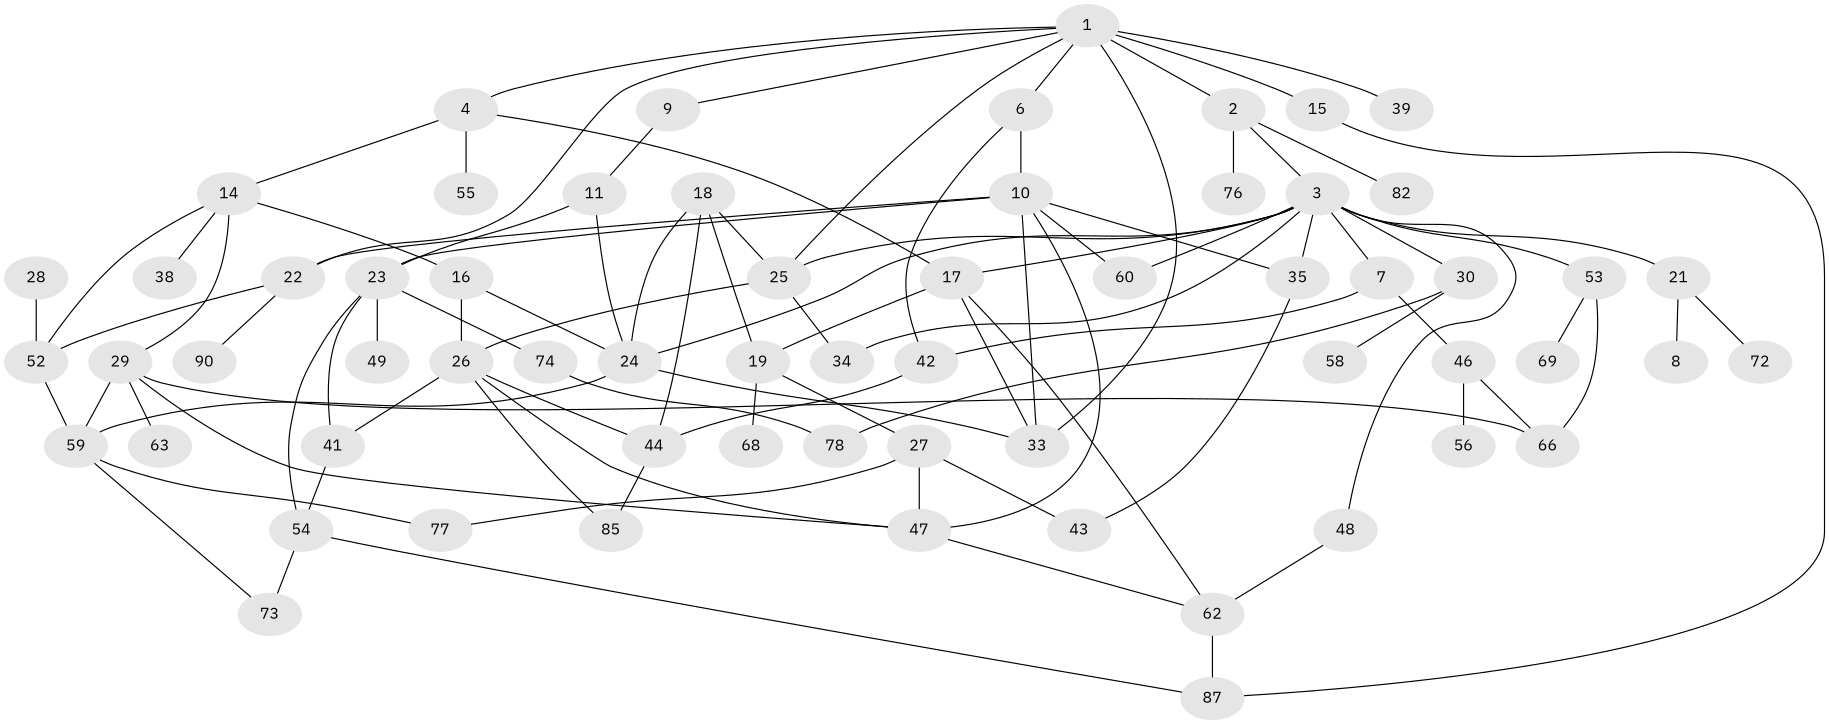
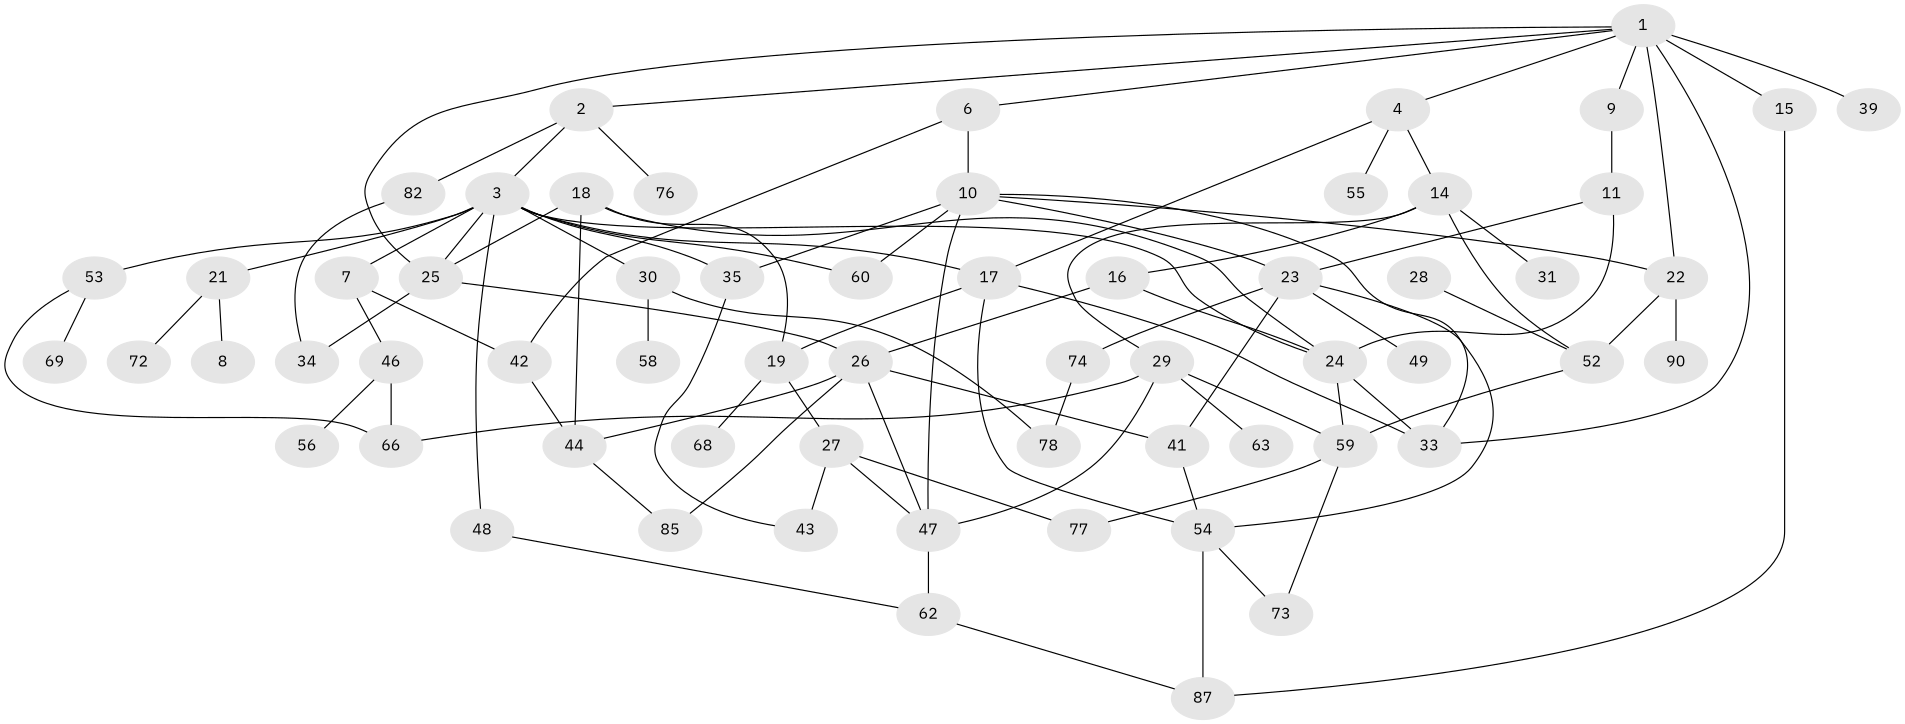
(165, 278) -> (1548, 278)
(1096, 319) -> (301, 264)
(1085, 433) -> (1008, 468)
